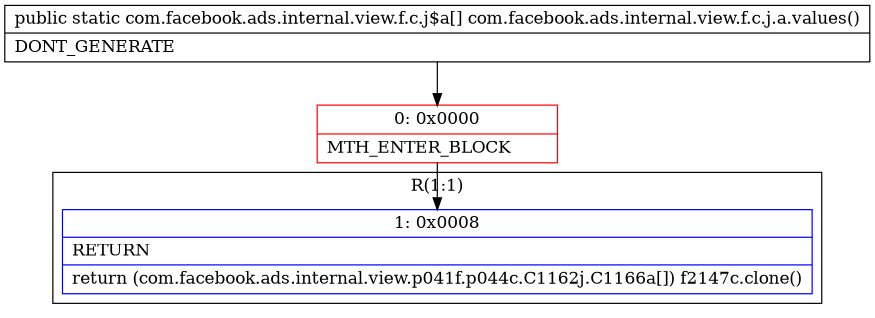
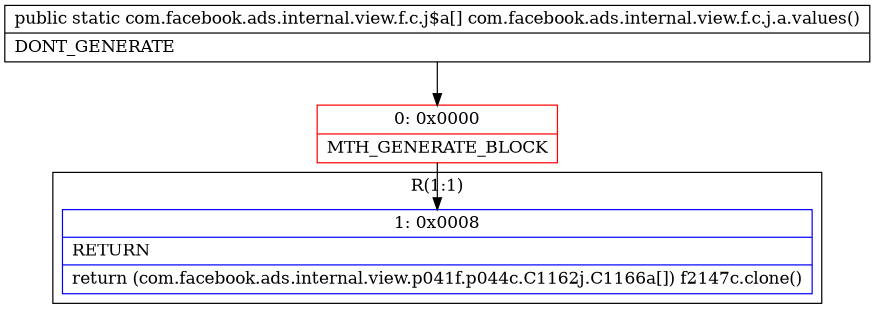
(419, 148) -> (437, 148)
